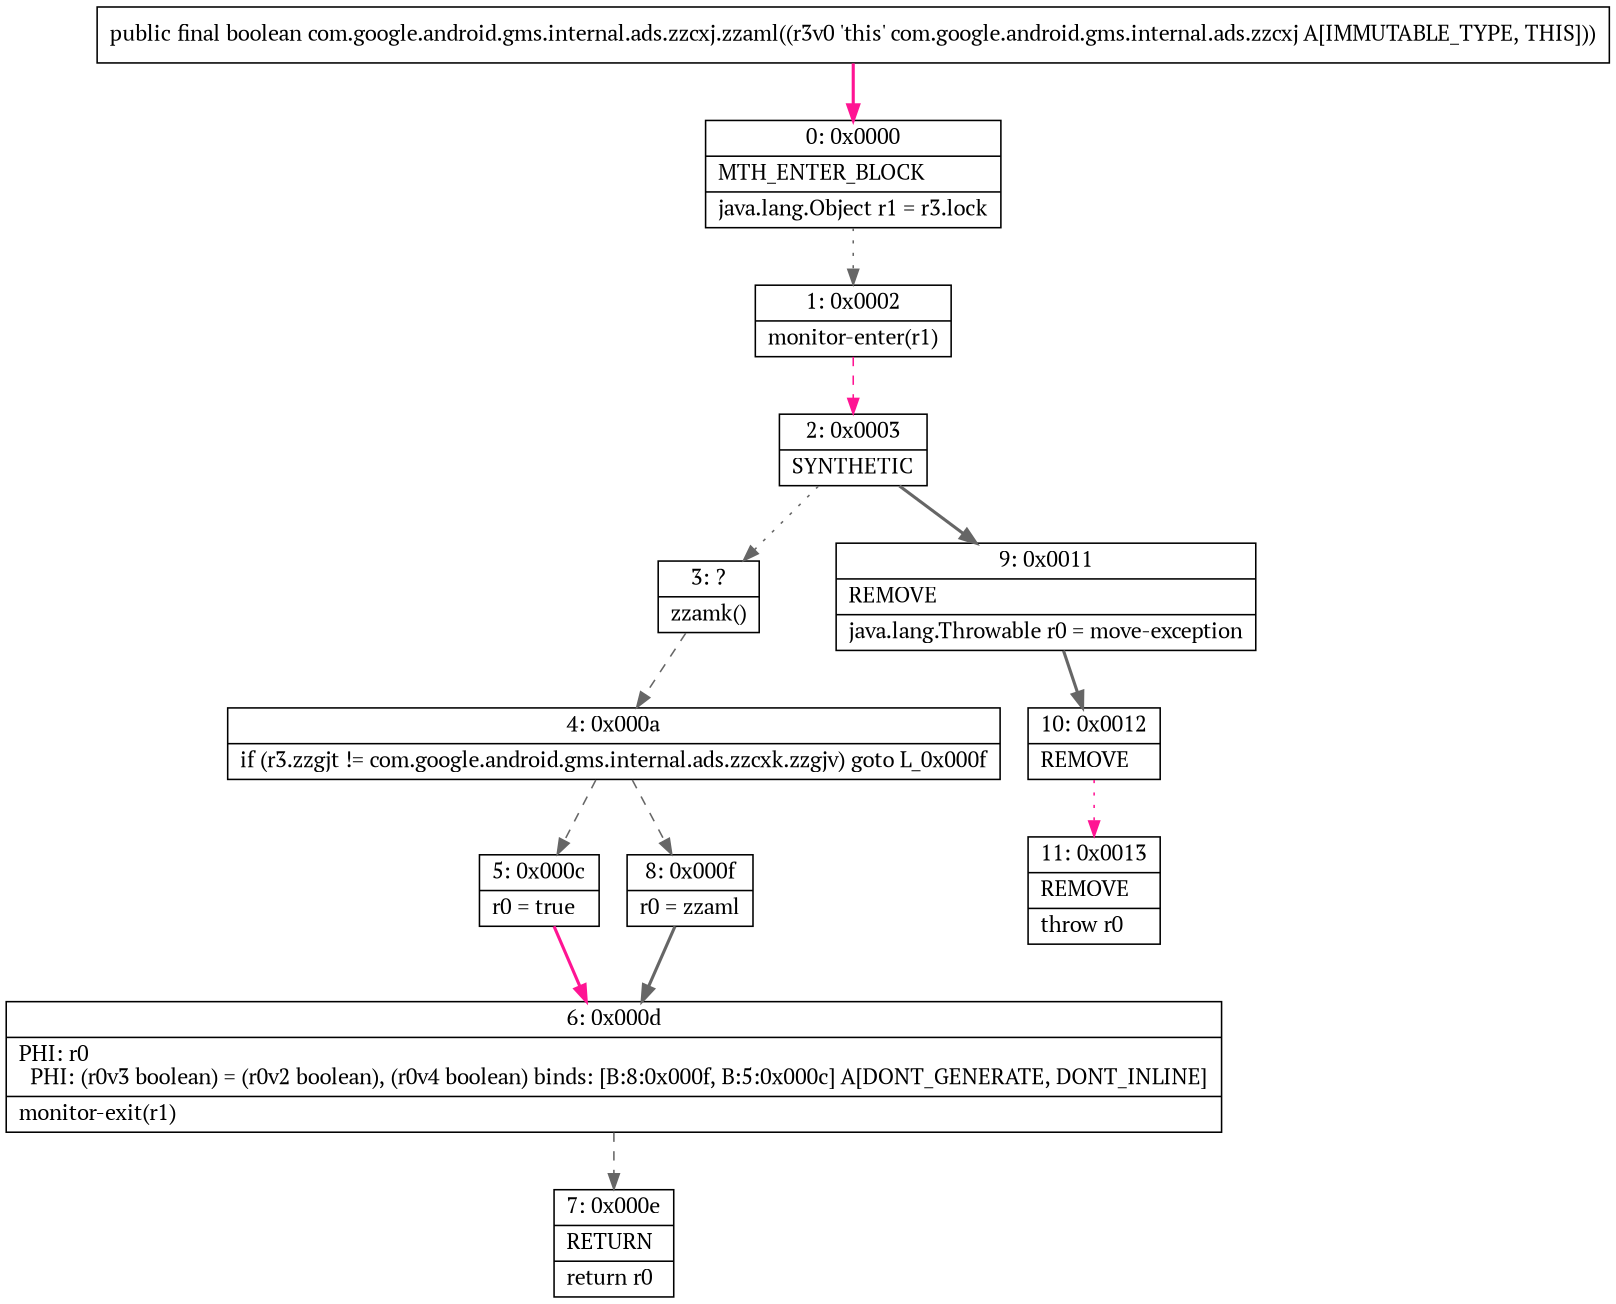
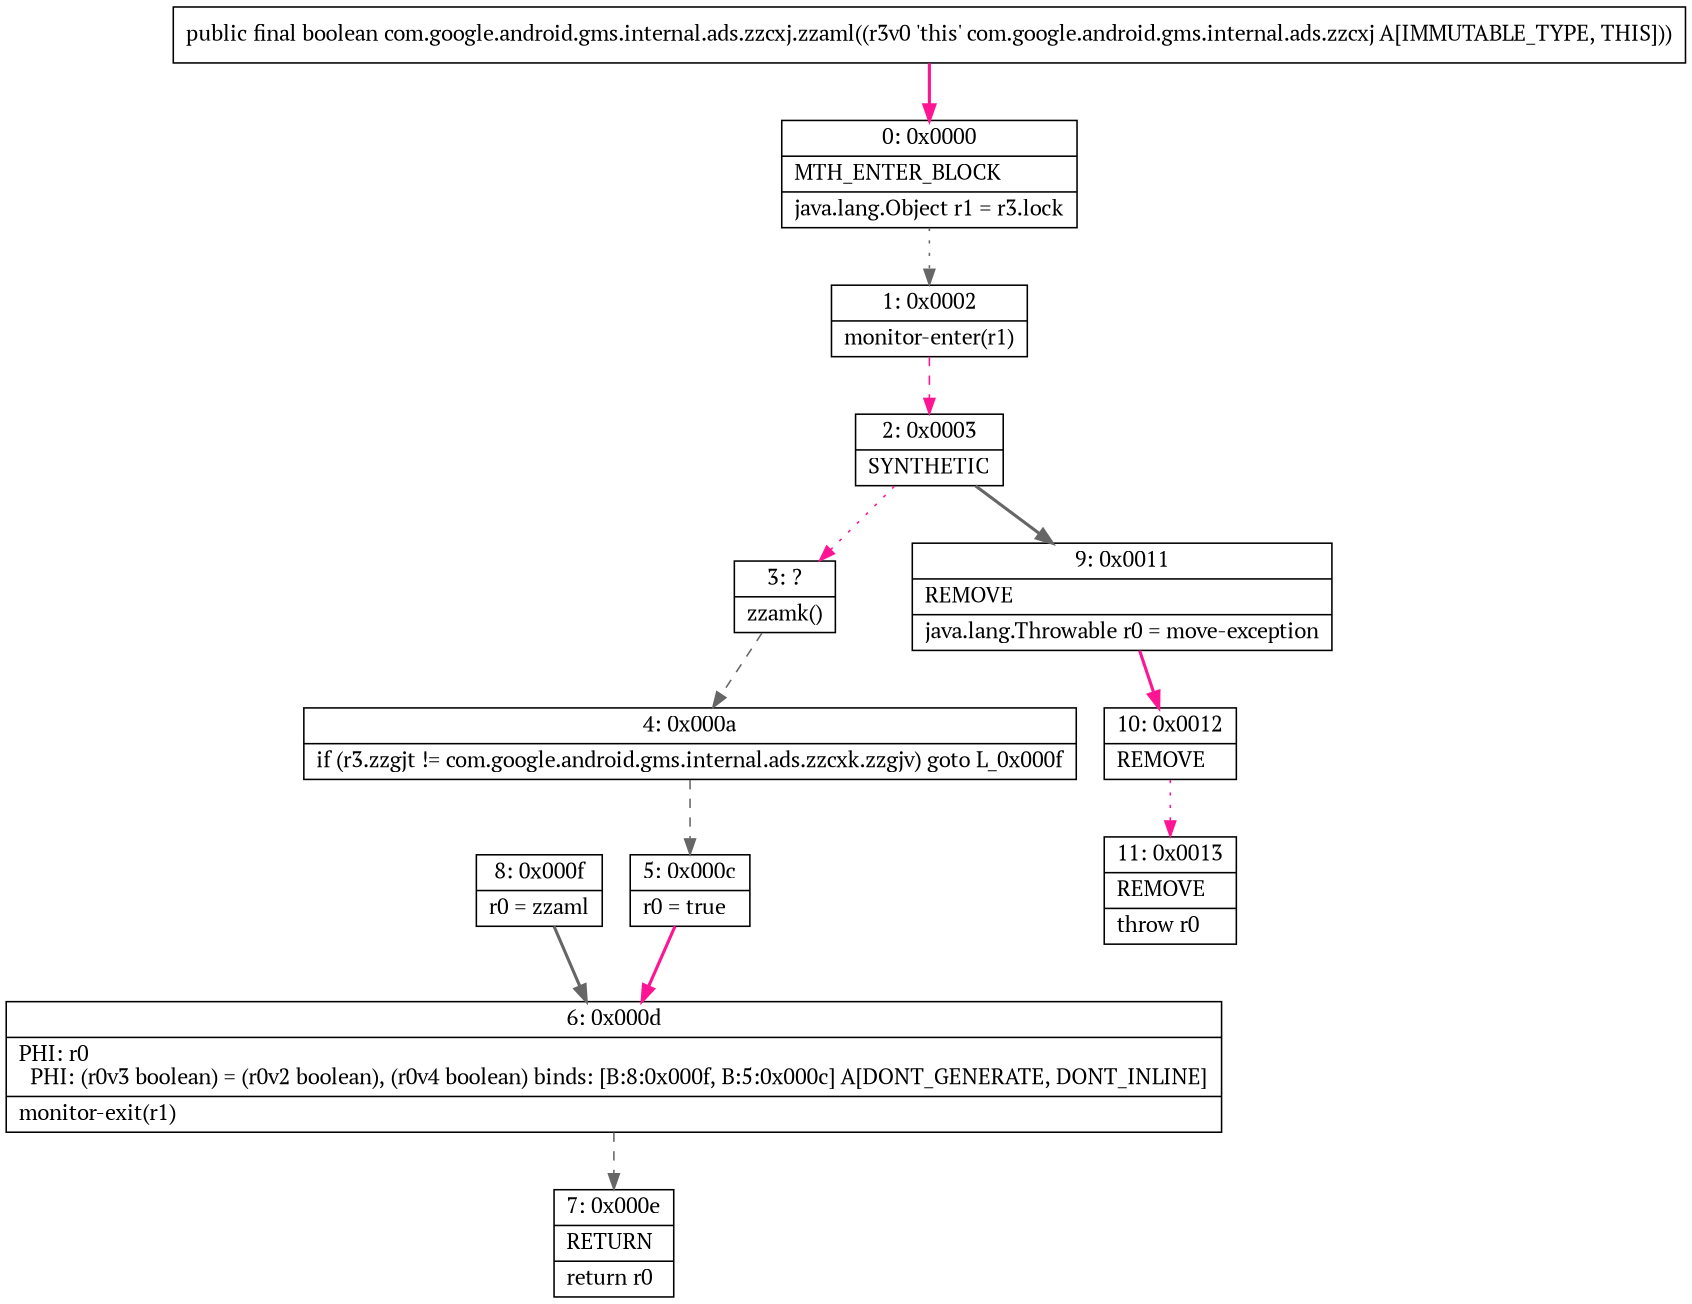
(786, 518) -> (862, 518)
(1070, 672) -> (1147, 672)
(648, 810) -> none
